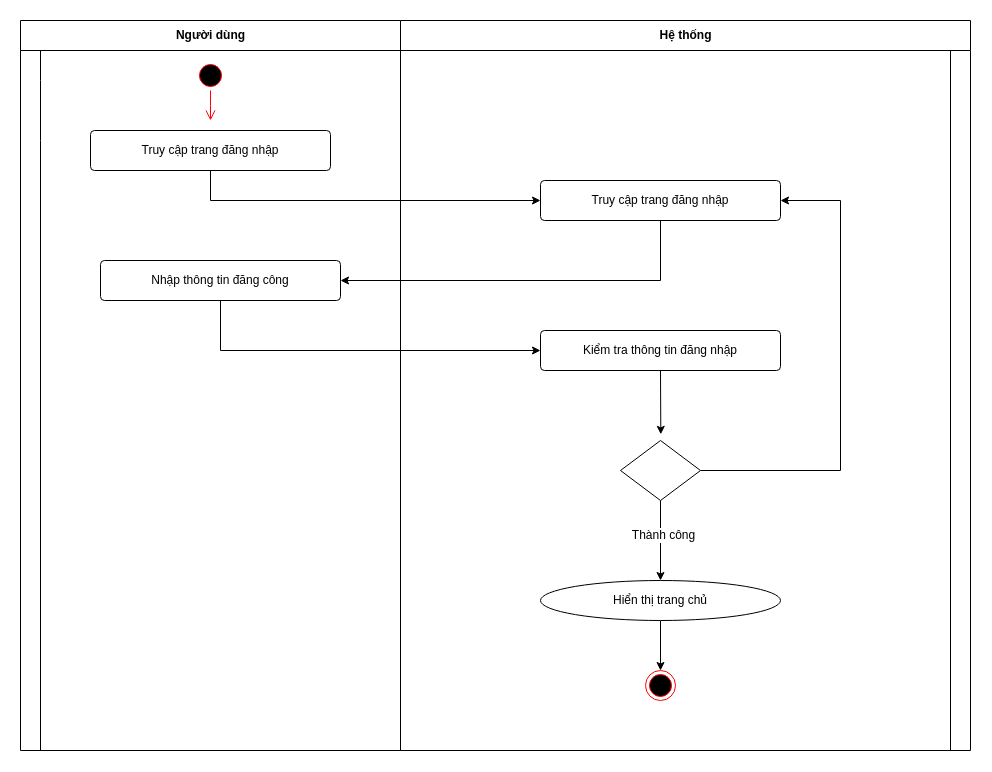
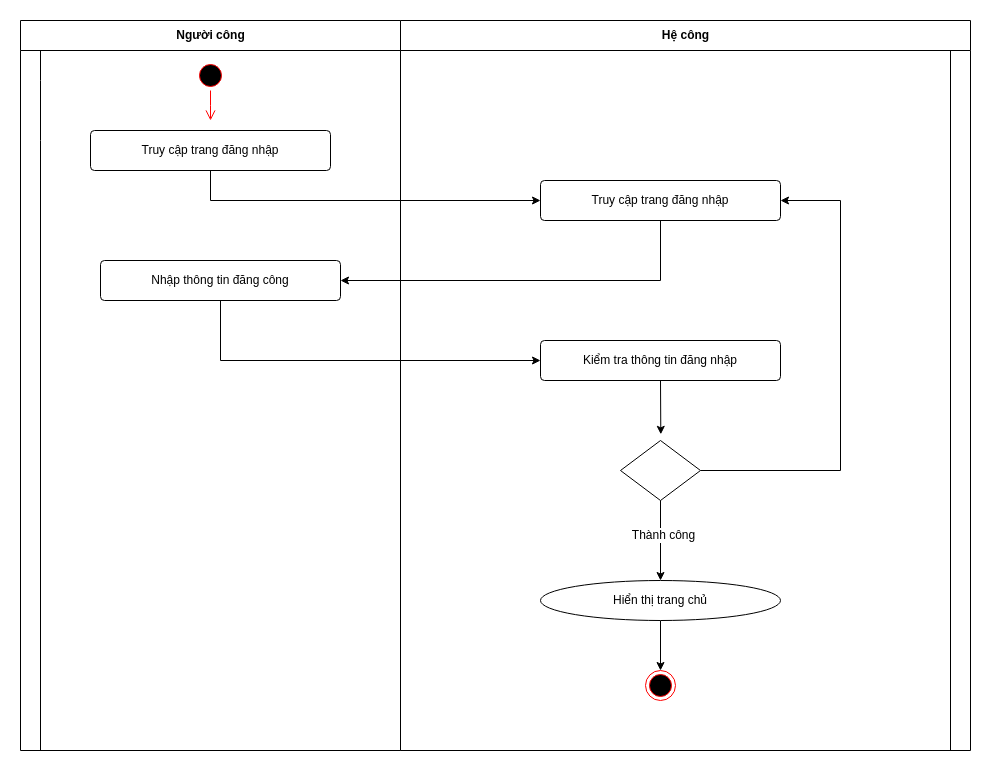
(211, 36) -> (211, 36)
(686, 36) -> (686, 36)
(661, 351) -> (661, 361)
